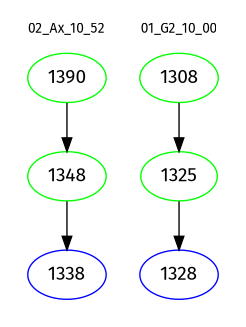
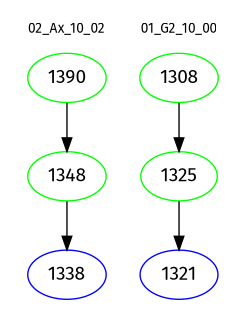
(67, 29) -> (67, 29)
(179, 275) -> (179, 275)
